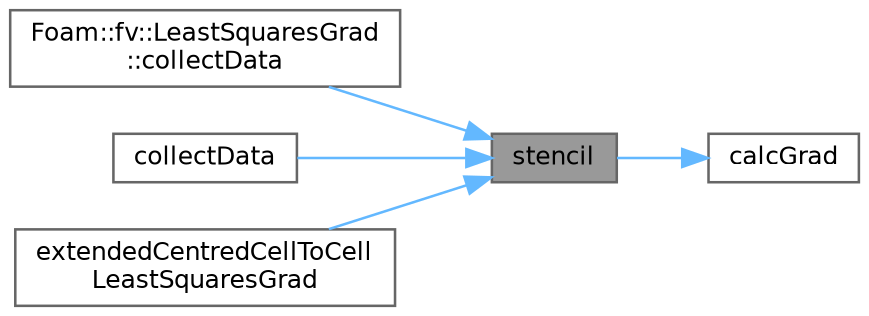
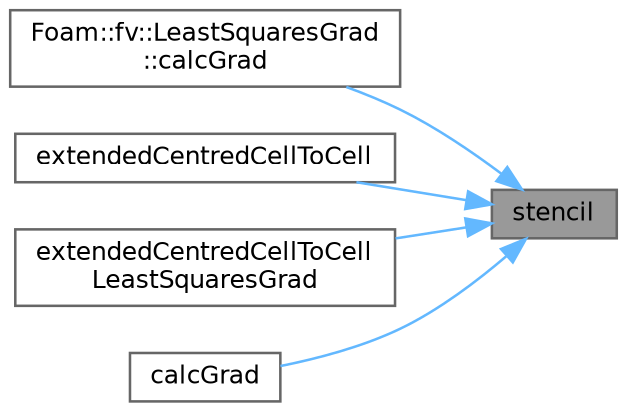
(205, 48) -> (205, 48)
(205, 158) -> (205, 158)
(650, 158) -> (402, 328)
